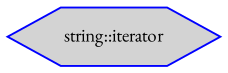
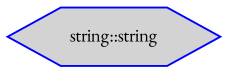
(114, 37) -> (114, 37)
